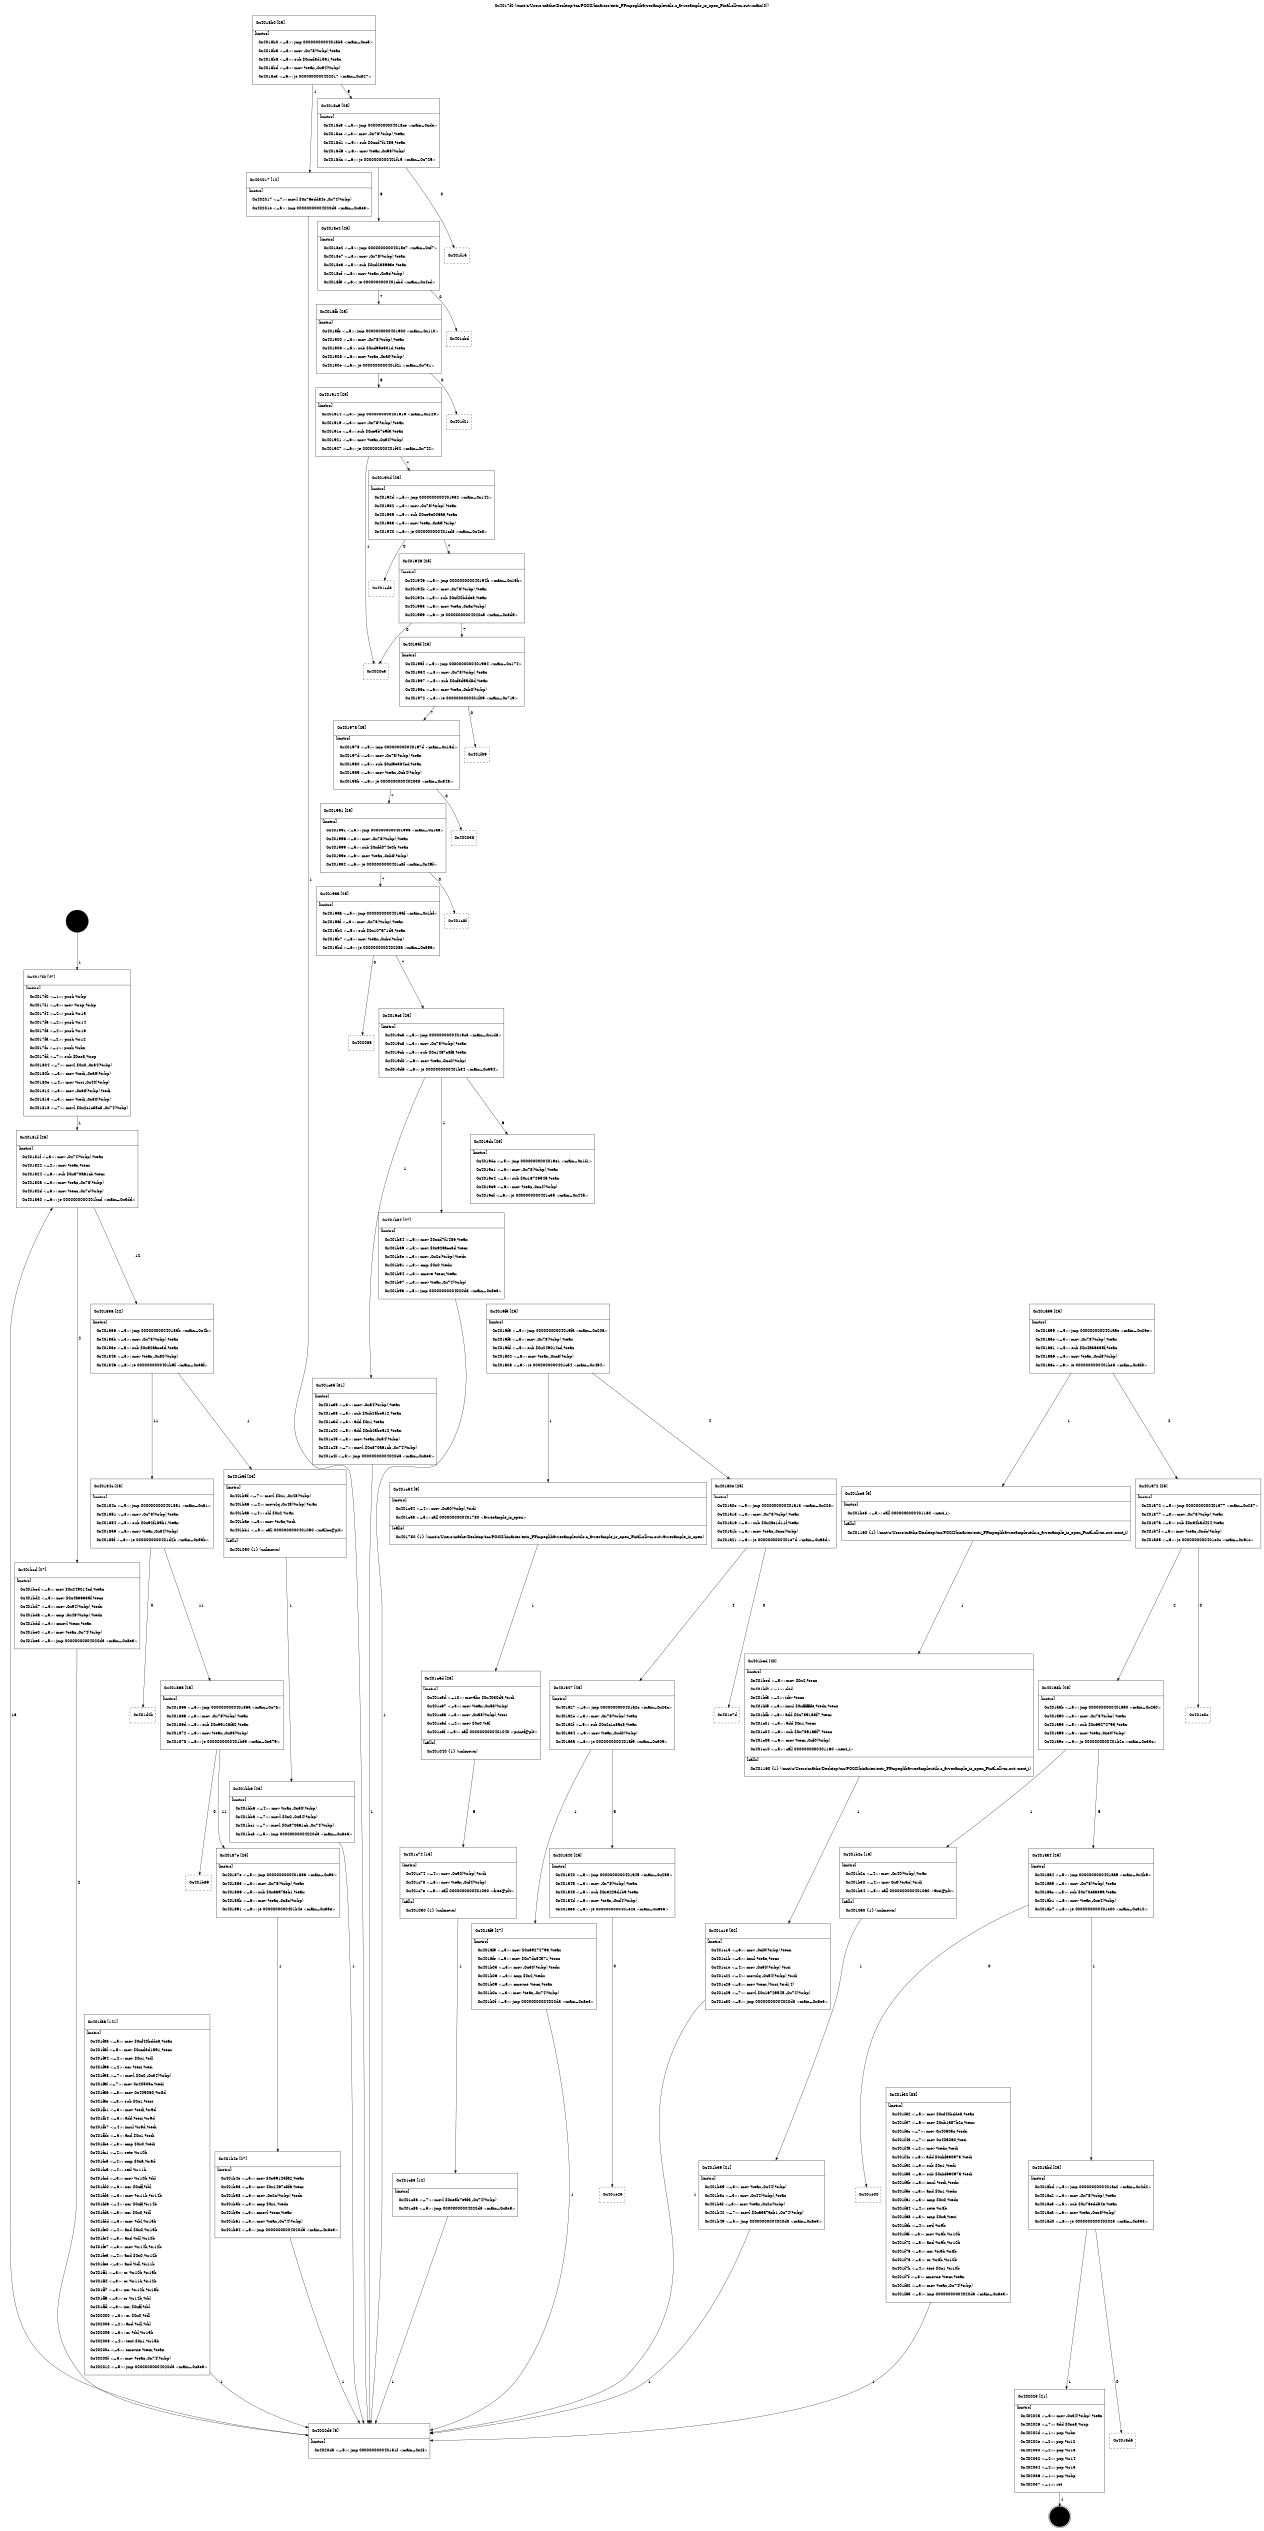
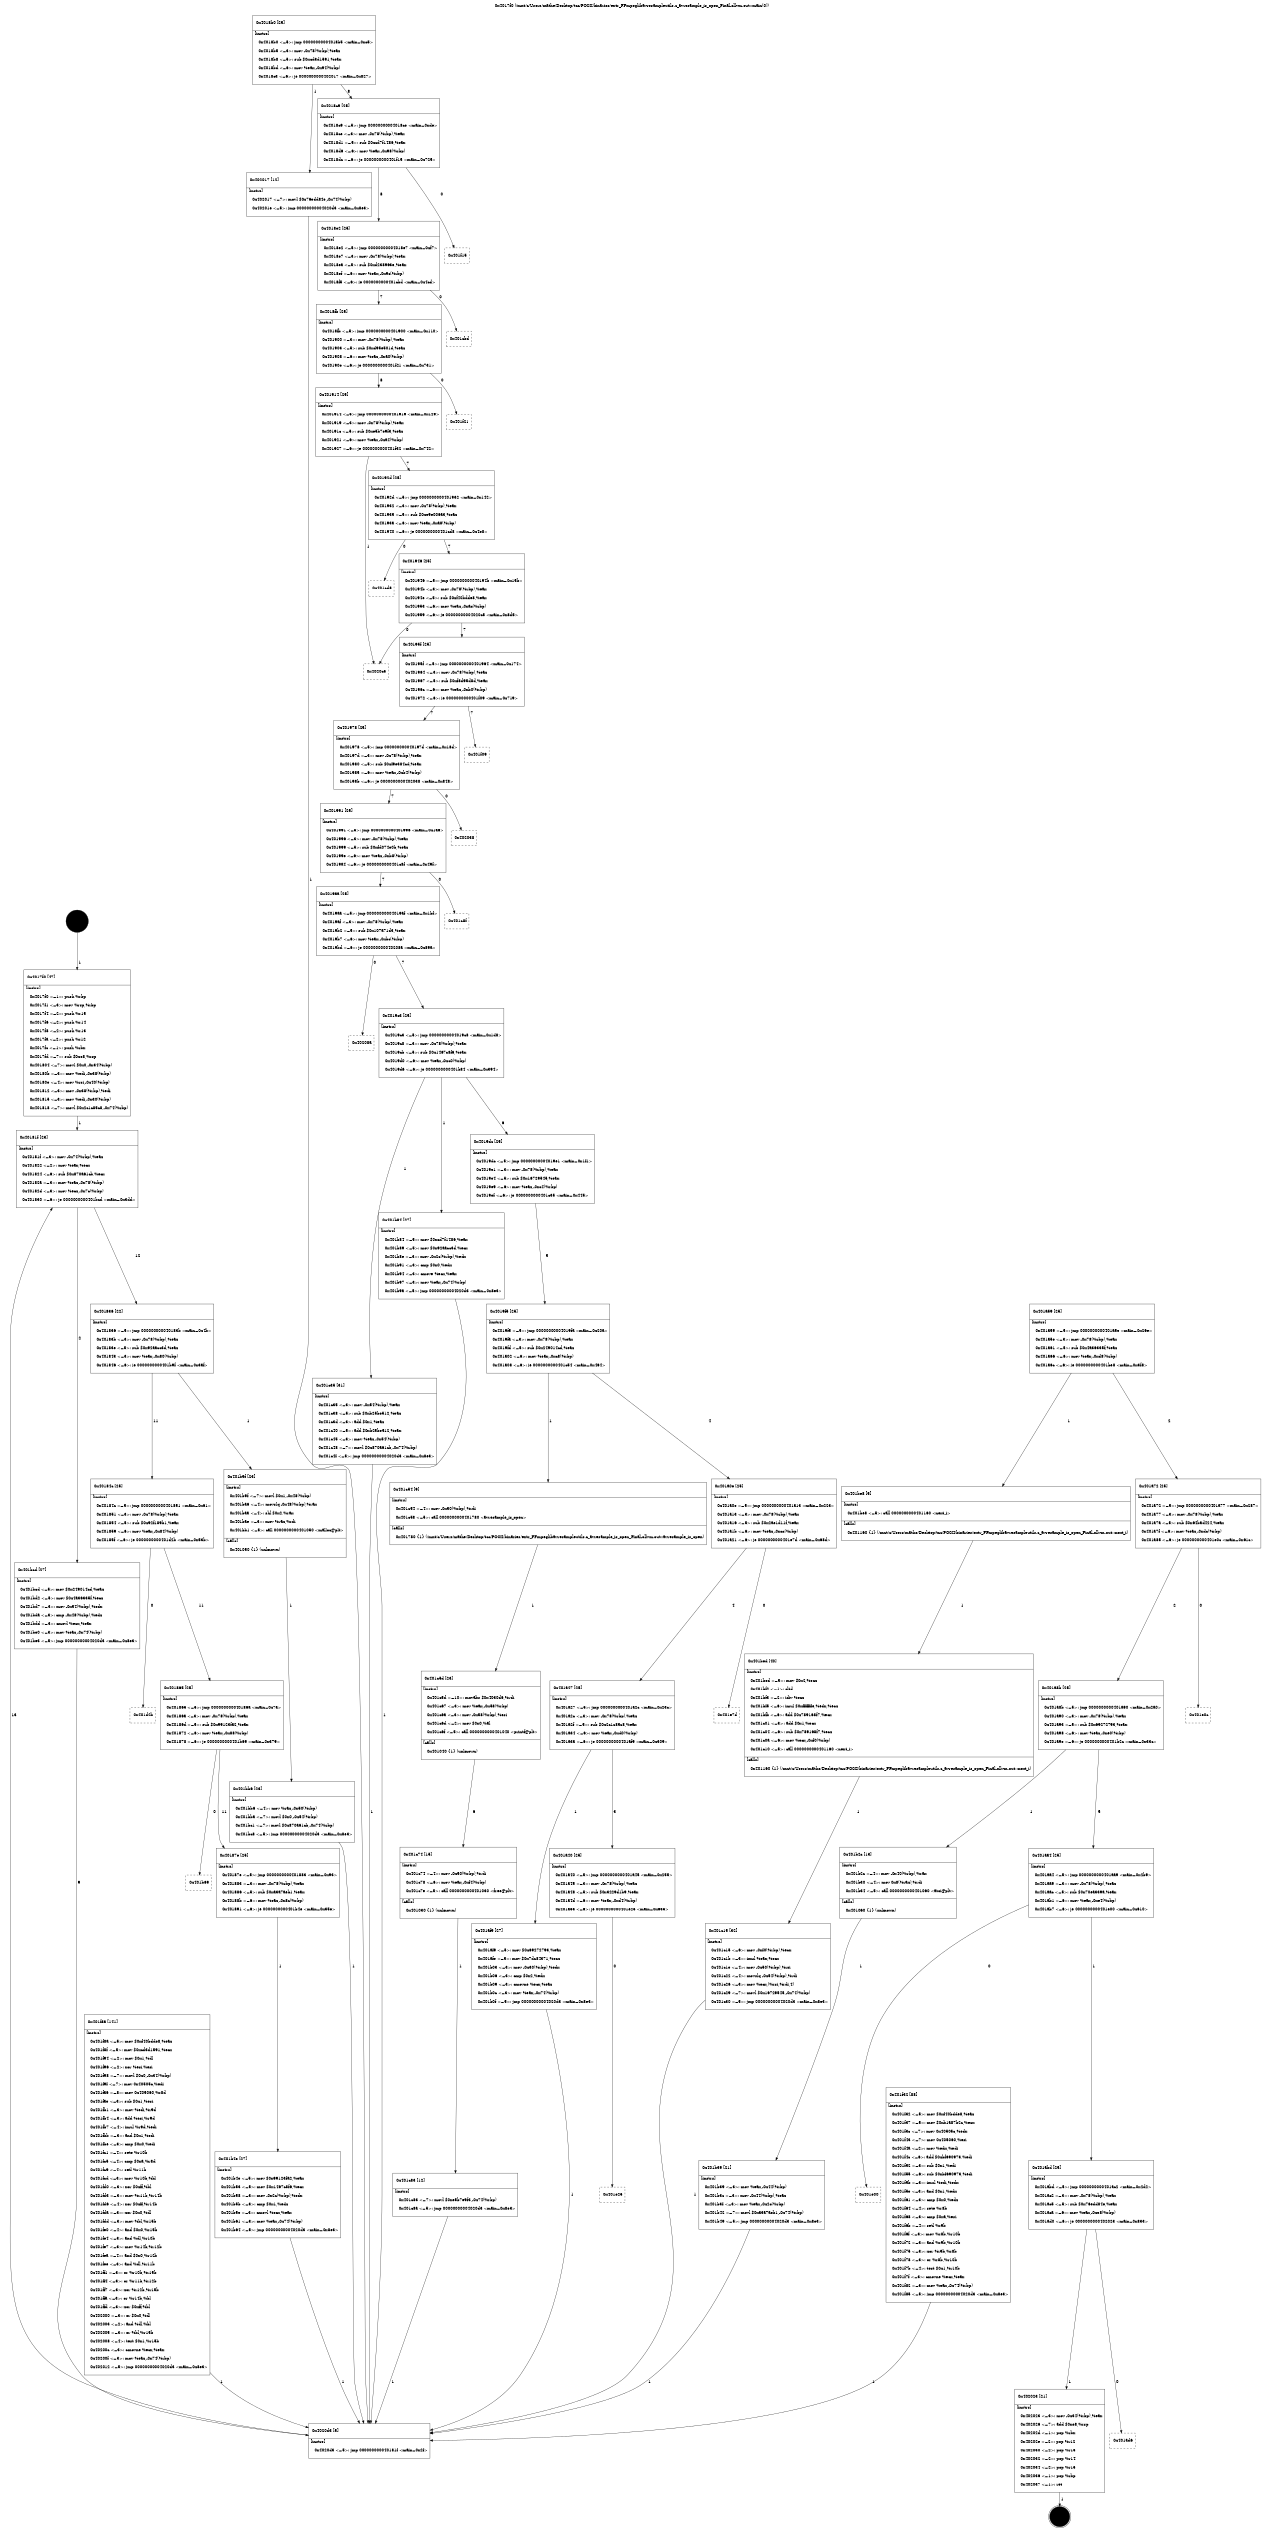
(471, 713) -> (471, 713)
none -> (540, 1252)
(79, 1883) -> (79, 1883)
